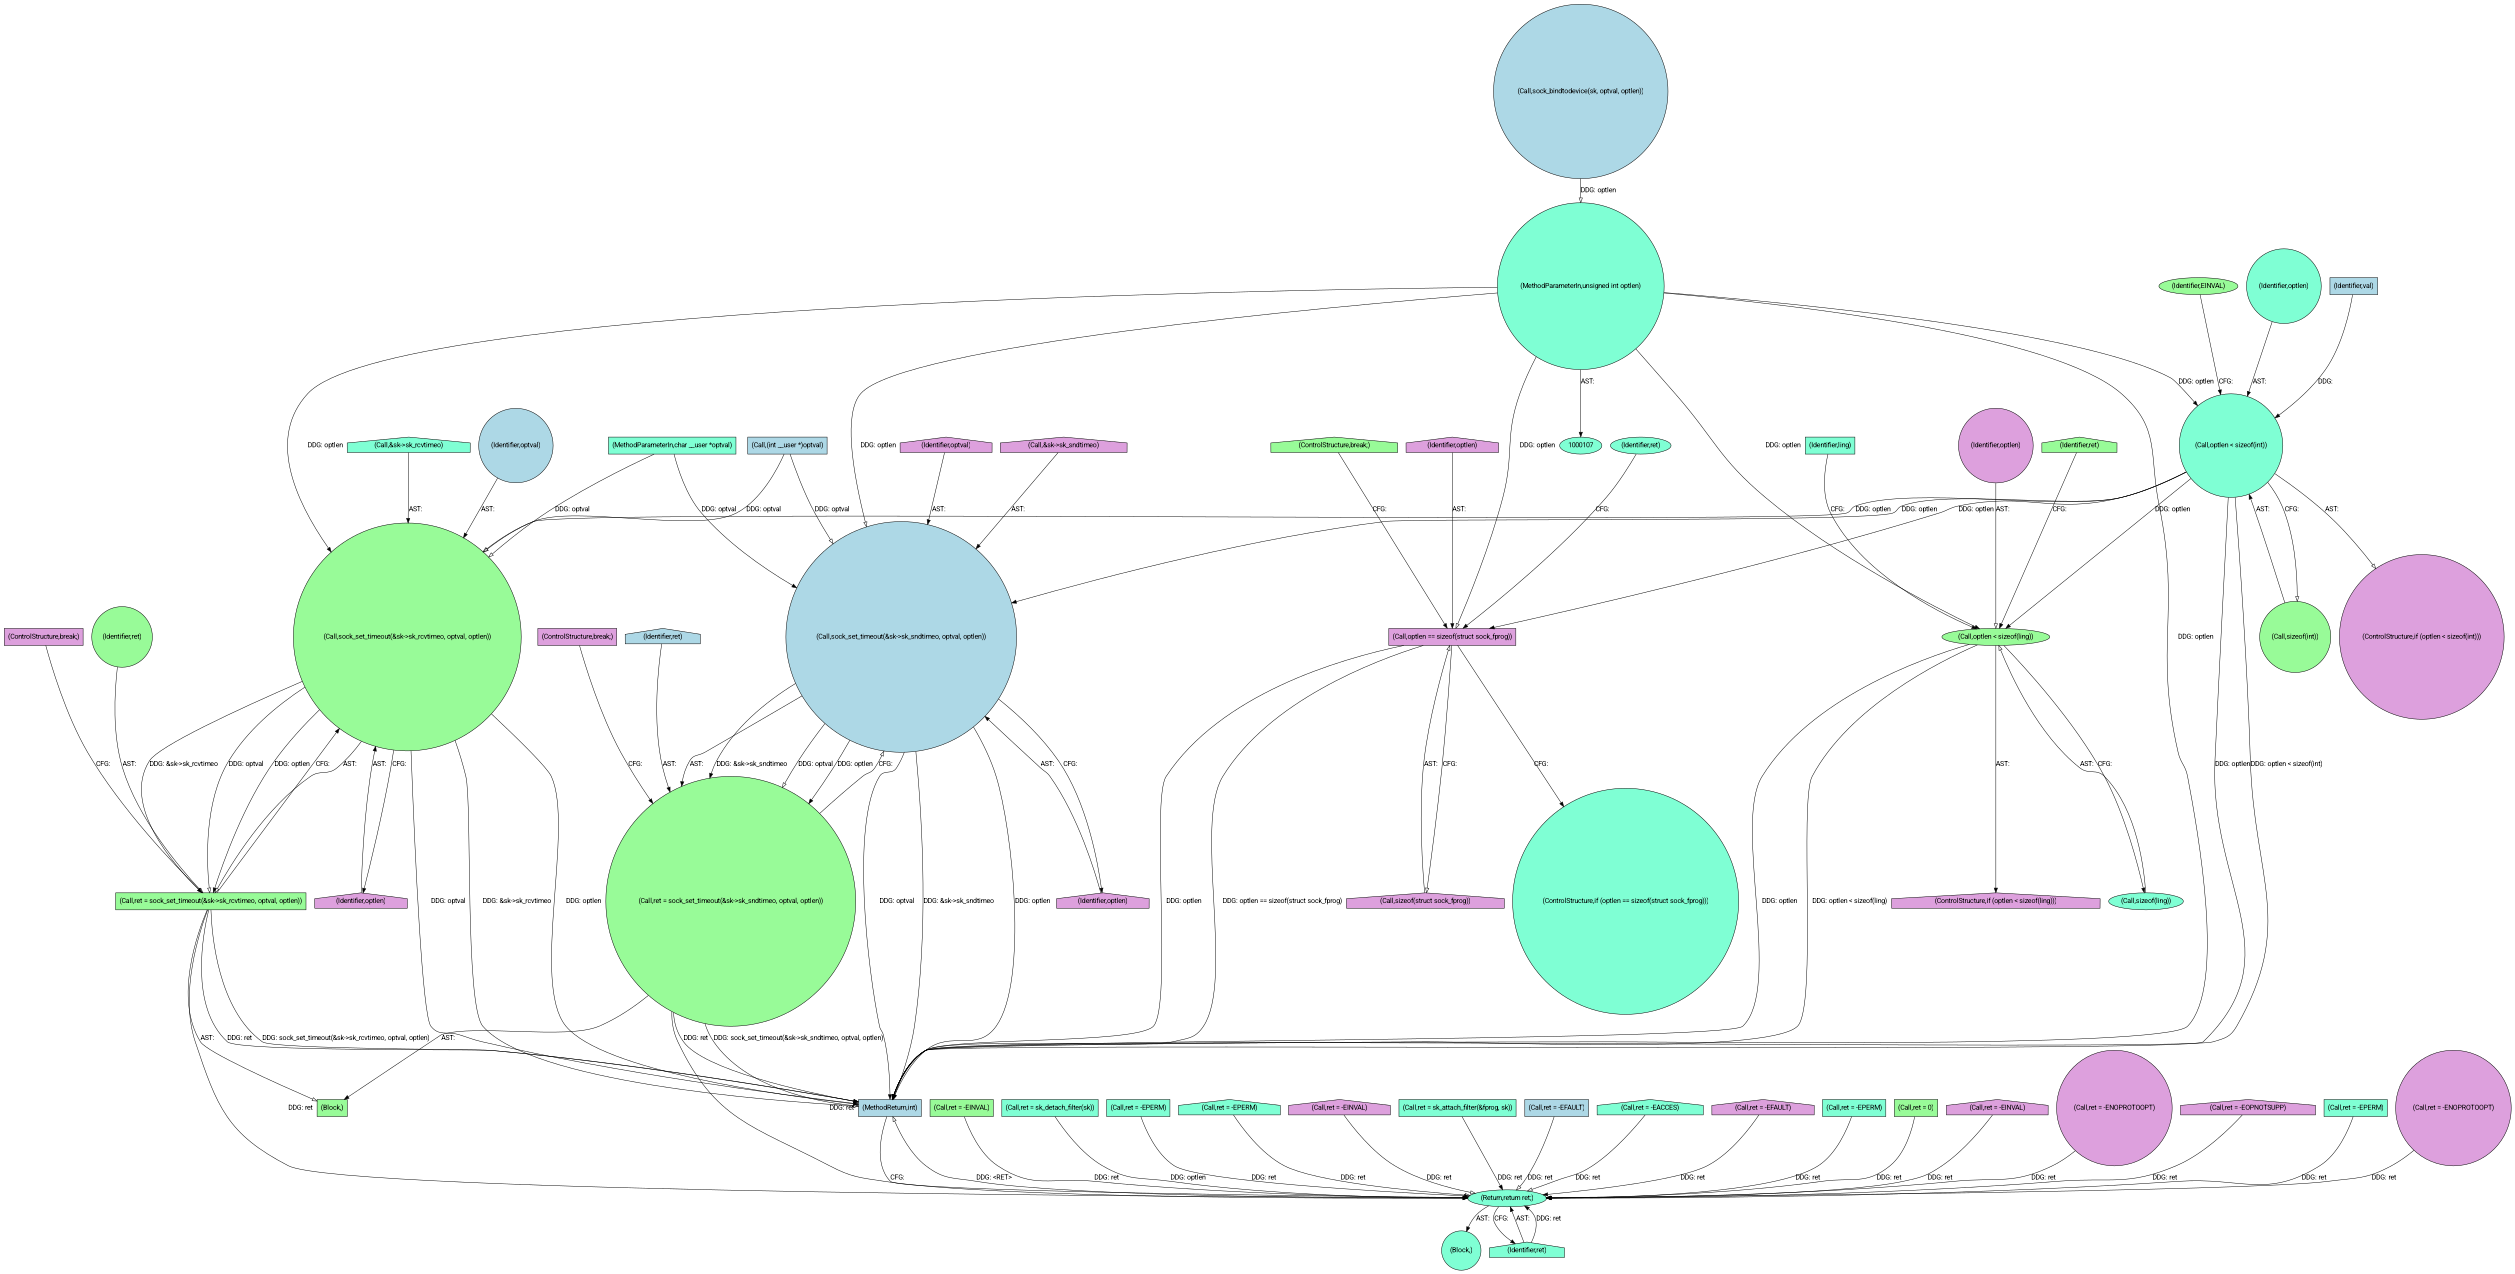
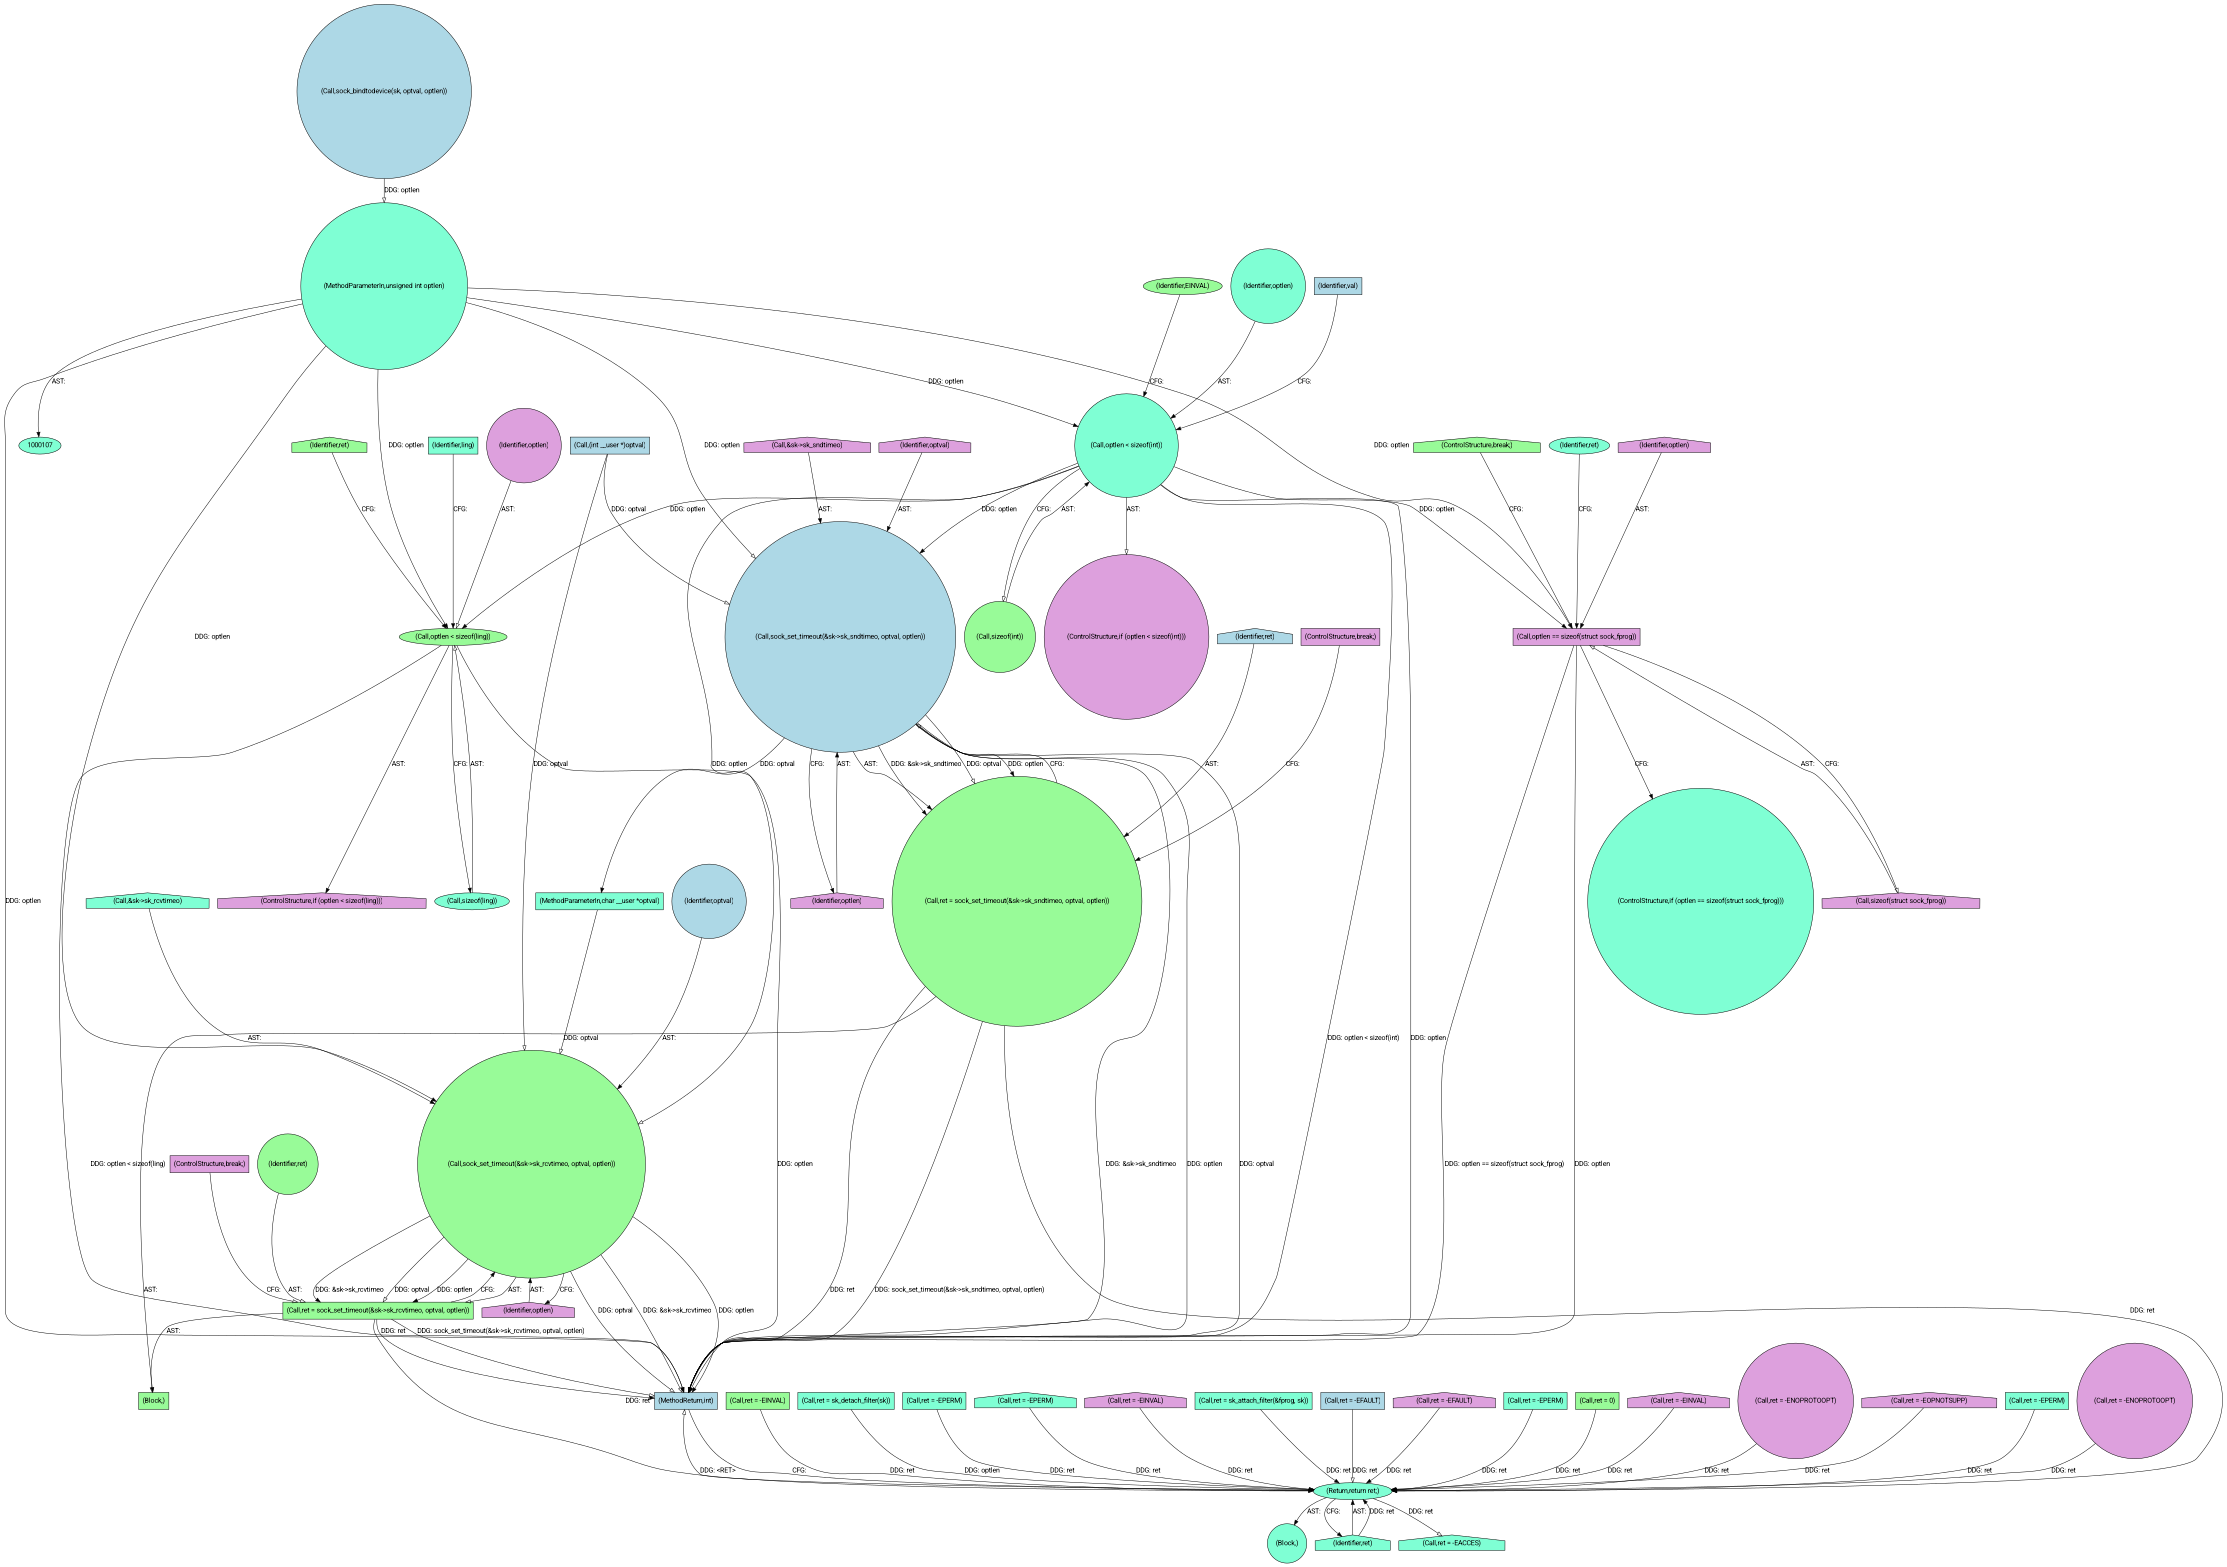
(2326, 382) -> (1306, 382)
(719, 531) -> (667, 777)
(1596, 1163) -> (1407, 1514)
